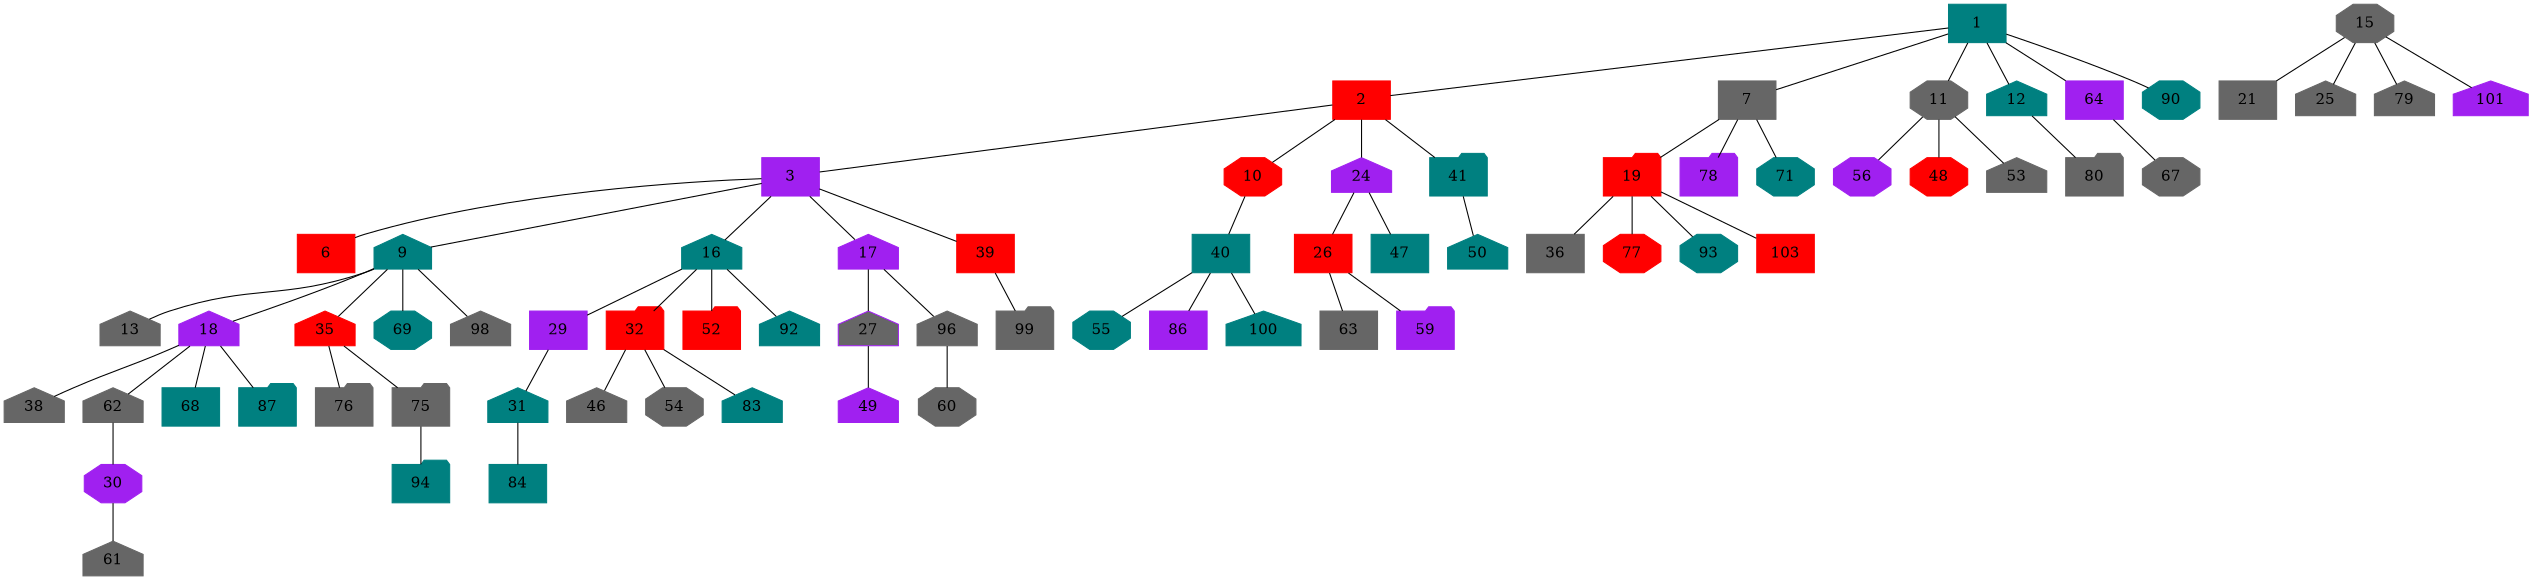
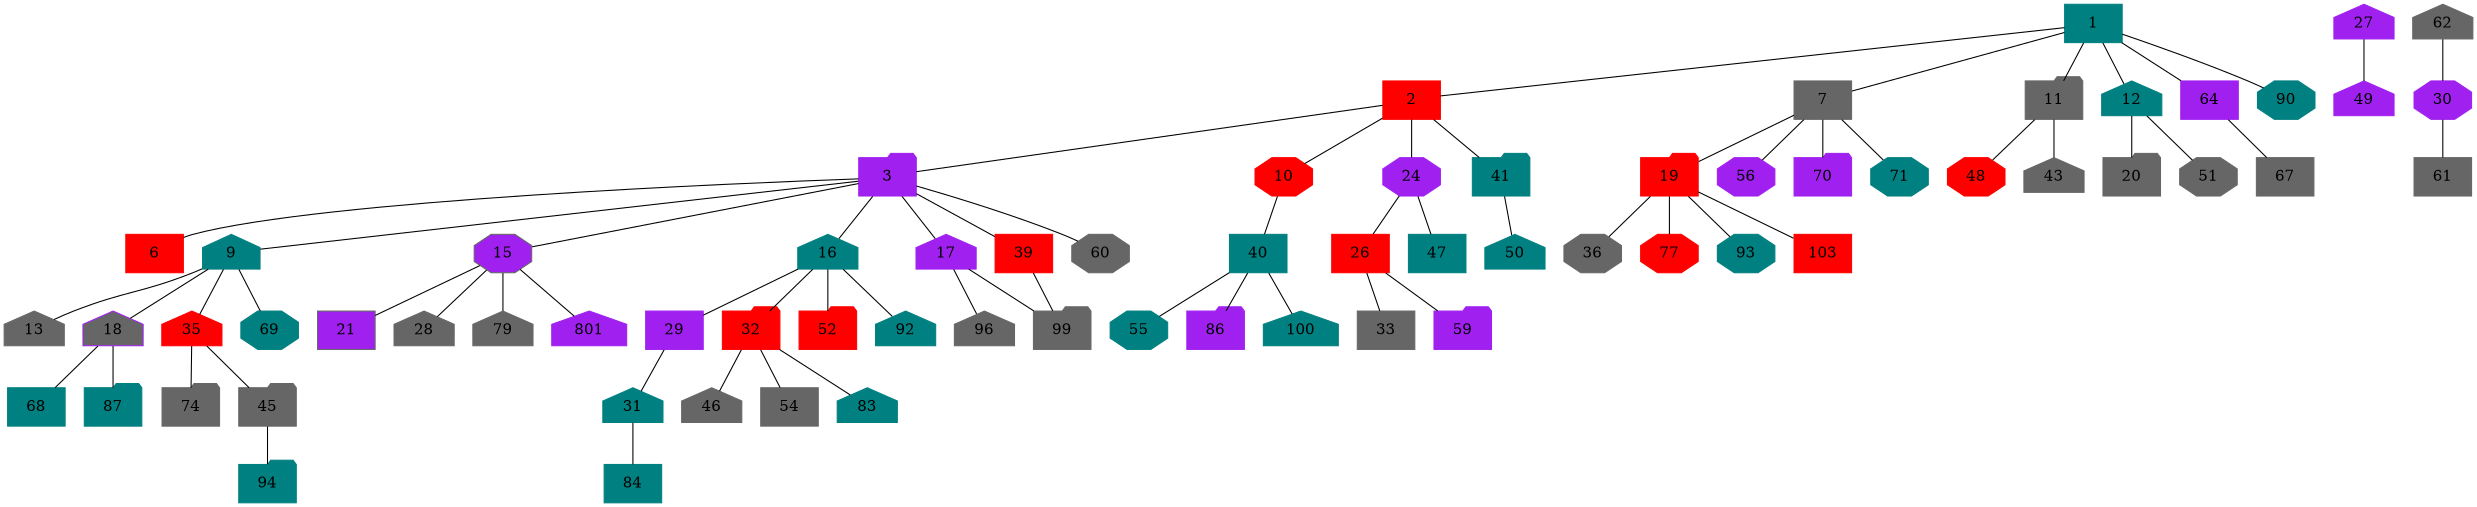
(2365, 23) -> (503, 254)
(1939, 100) -> (2054, 100)
(2248, 100) -> (346, 330)
(2326, 100) -> (424, 330)
(2491, 100) -> (589, 330)
(1901, 139) -> (1783, 140)
(791, 177) -> (888, 177)
(1362, 177) -> (1412, 177)
(1709, 177) -> (1823, 177)
(2017, 177) -> (2054, 177)
(2094, 177) -> (2132, 177)
(2171, 177) -> (2285, 177)
none -> (2208, 177)
none -> (695, 215)
(1555, 254) -> (1593, 254)
(868, 290) -> (1001, 290)
(209, 330) -> (113, 330)
(481, 330) -> none
(868, 330) -> (2364, 23)
(1178, 330) -> (1216, 330)
(1349, 330) -> (1386, 330)
(947, 367) -> (998, 211)
(159, 370) -> none
(34, 407) -> none
(344, 407) -> (191, 407)
(421, 407) -> (268, 407)
(674, 407) -> (789, 407)
(113, 560) -> (2443, 177)
